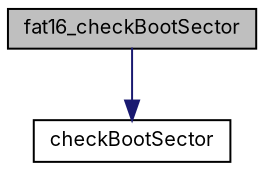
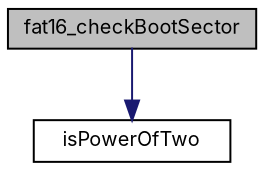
(132, 141) -> (132, 141)
